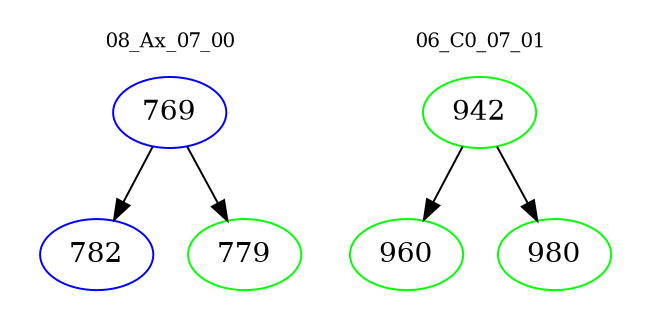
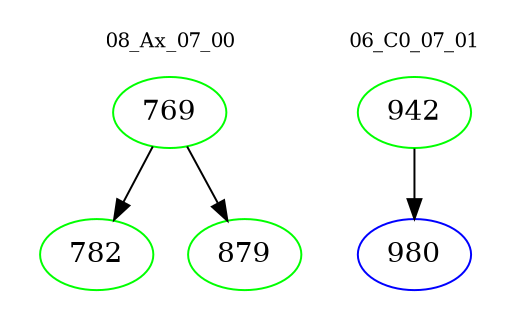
(170, 112) -> (170, 112)
(97, 255) -> (97, 255)
(245, 255) -> (245, 255)
(407, 255) -> none
(555, 255) -> (414, 255)
